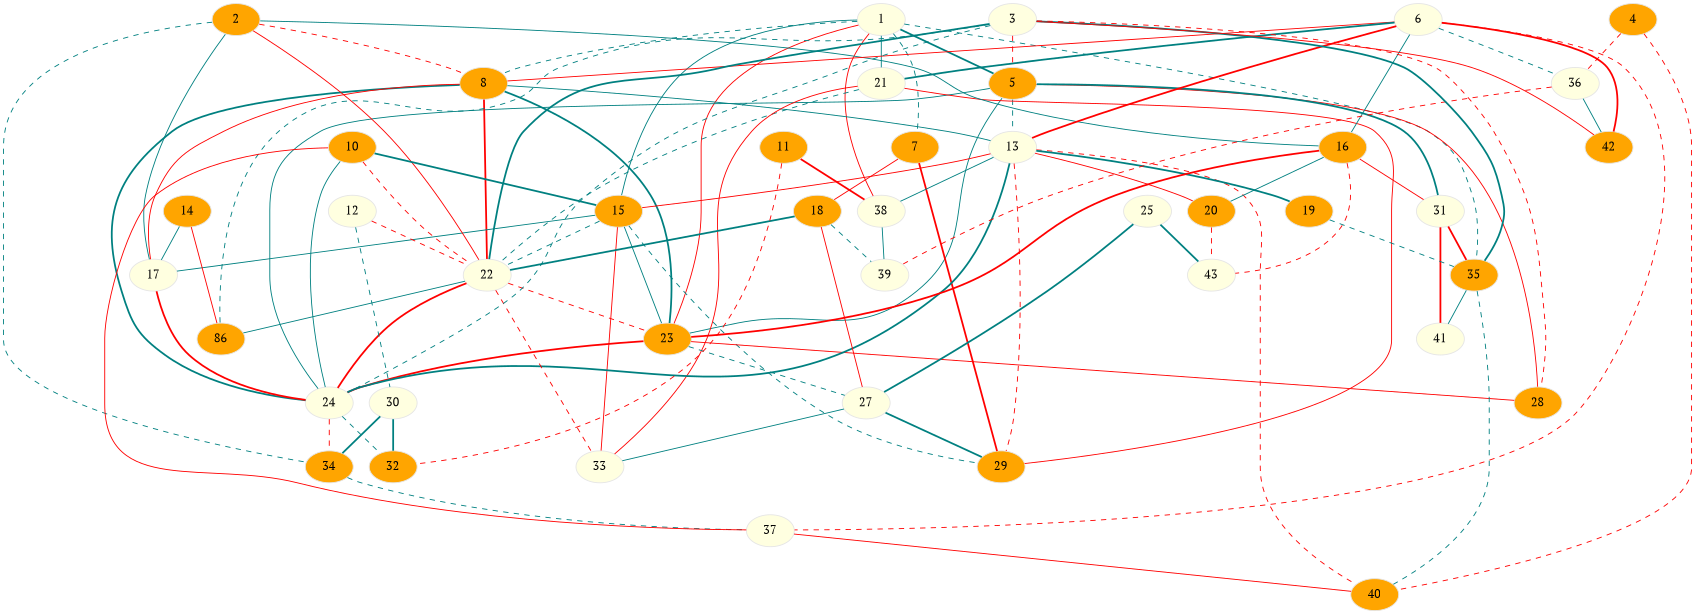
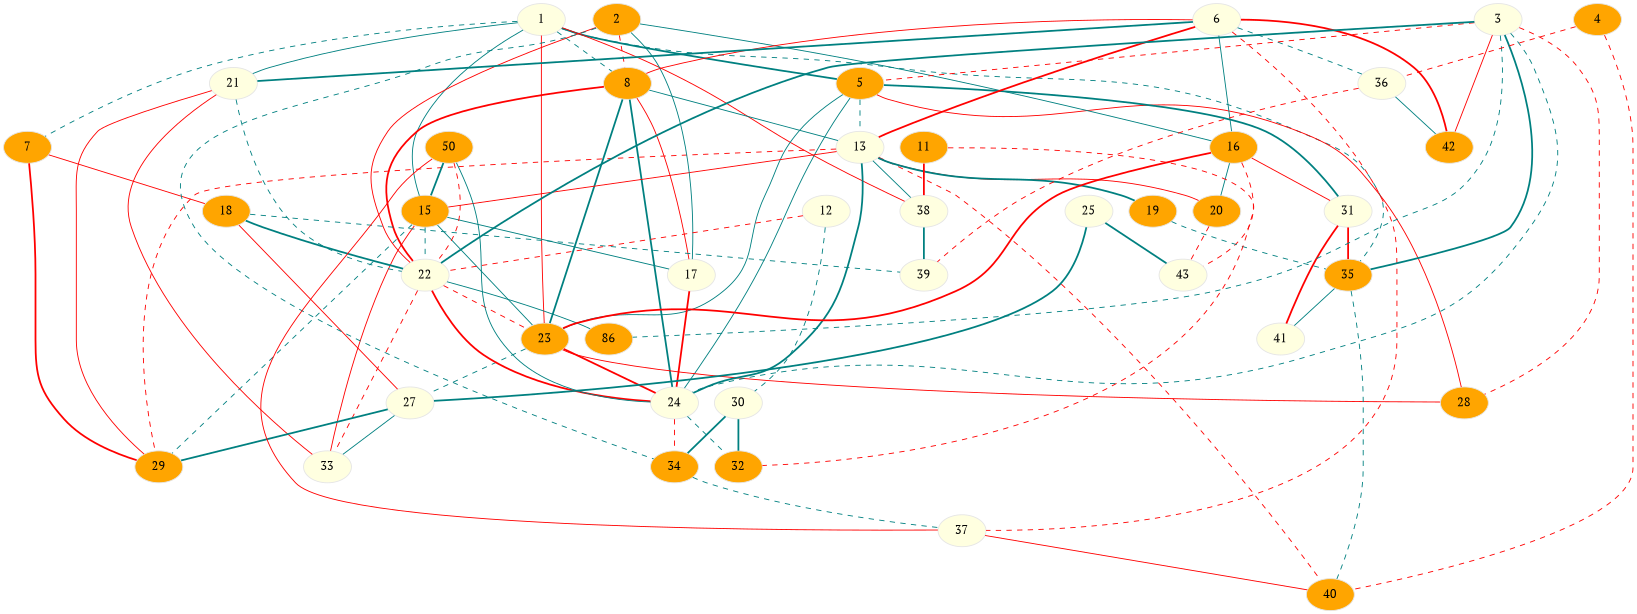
(352, 147) -> (449, 147)
(187, 211) -> none
(883, 243) -> (924, 243)
